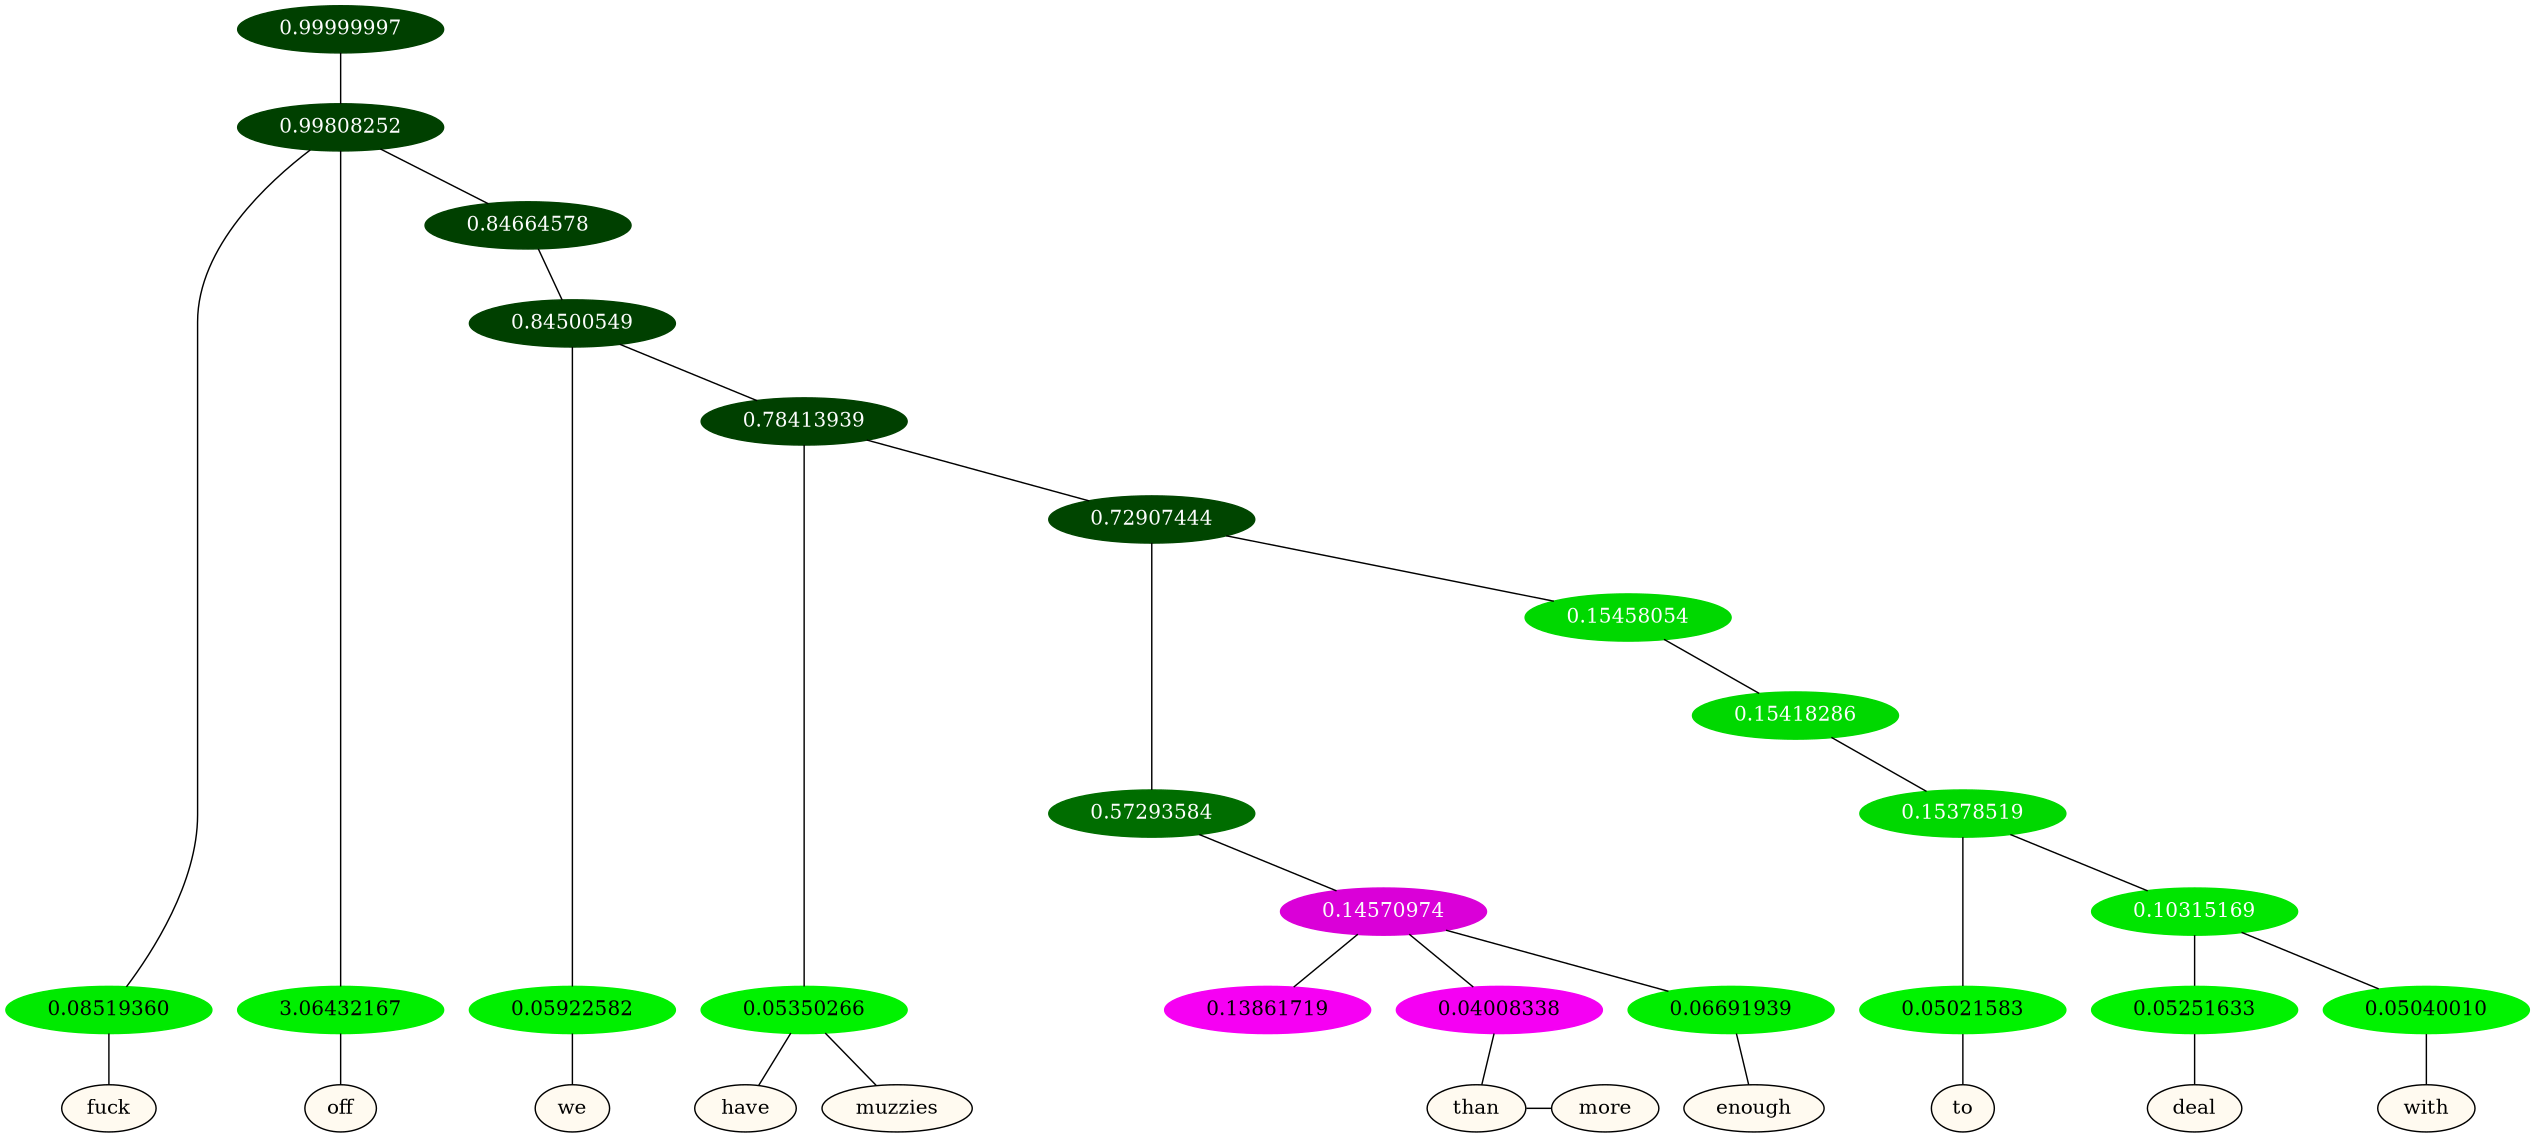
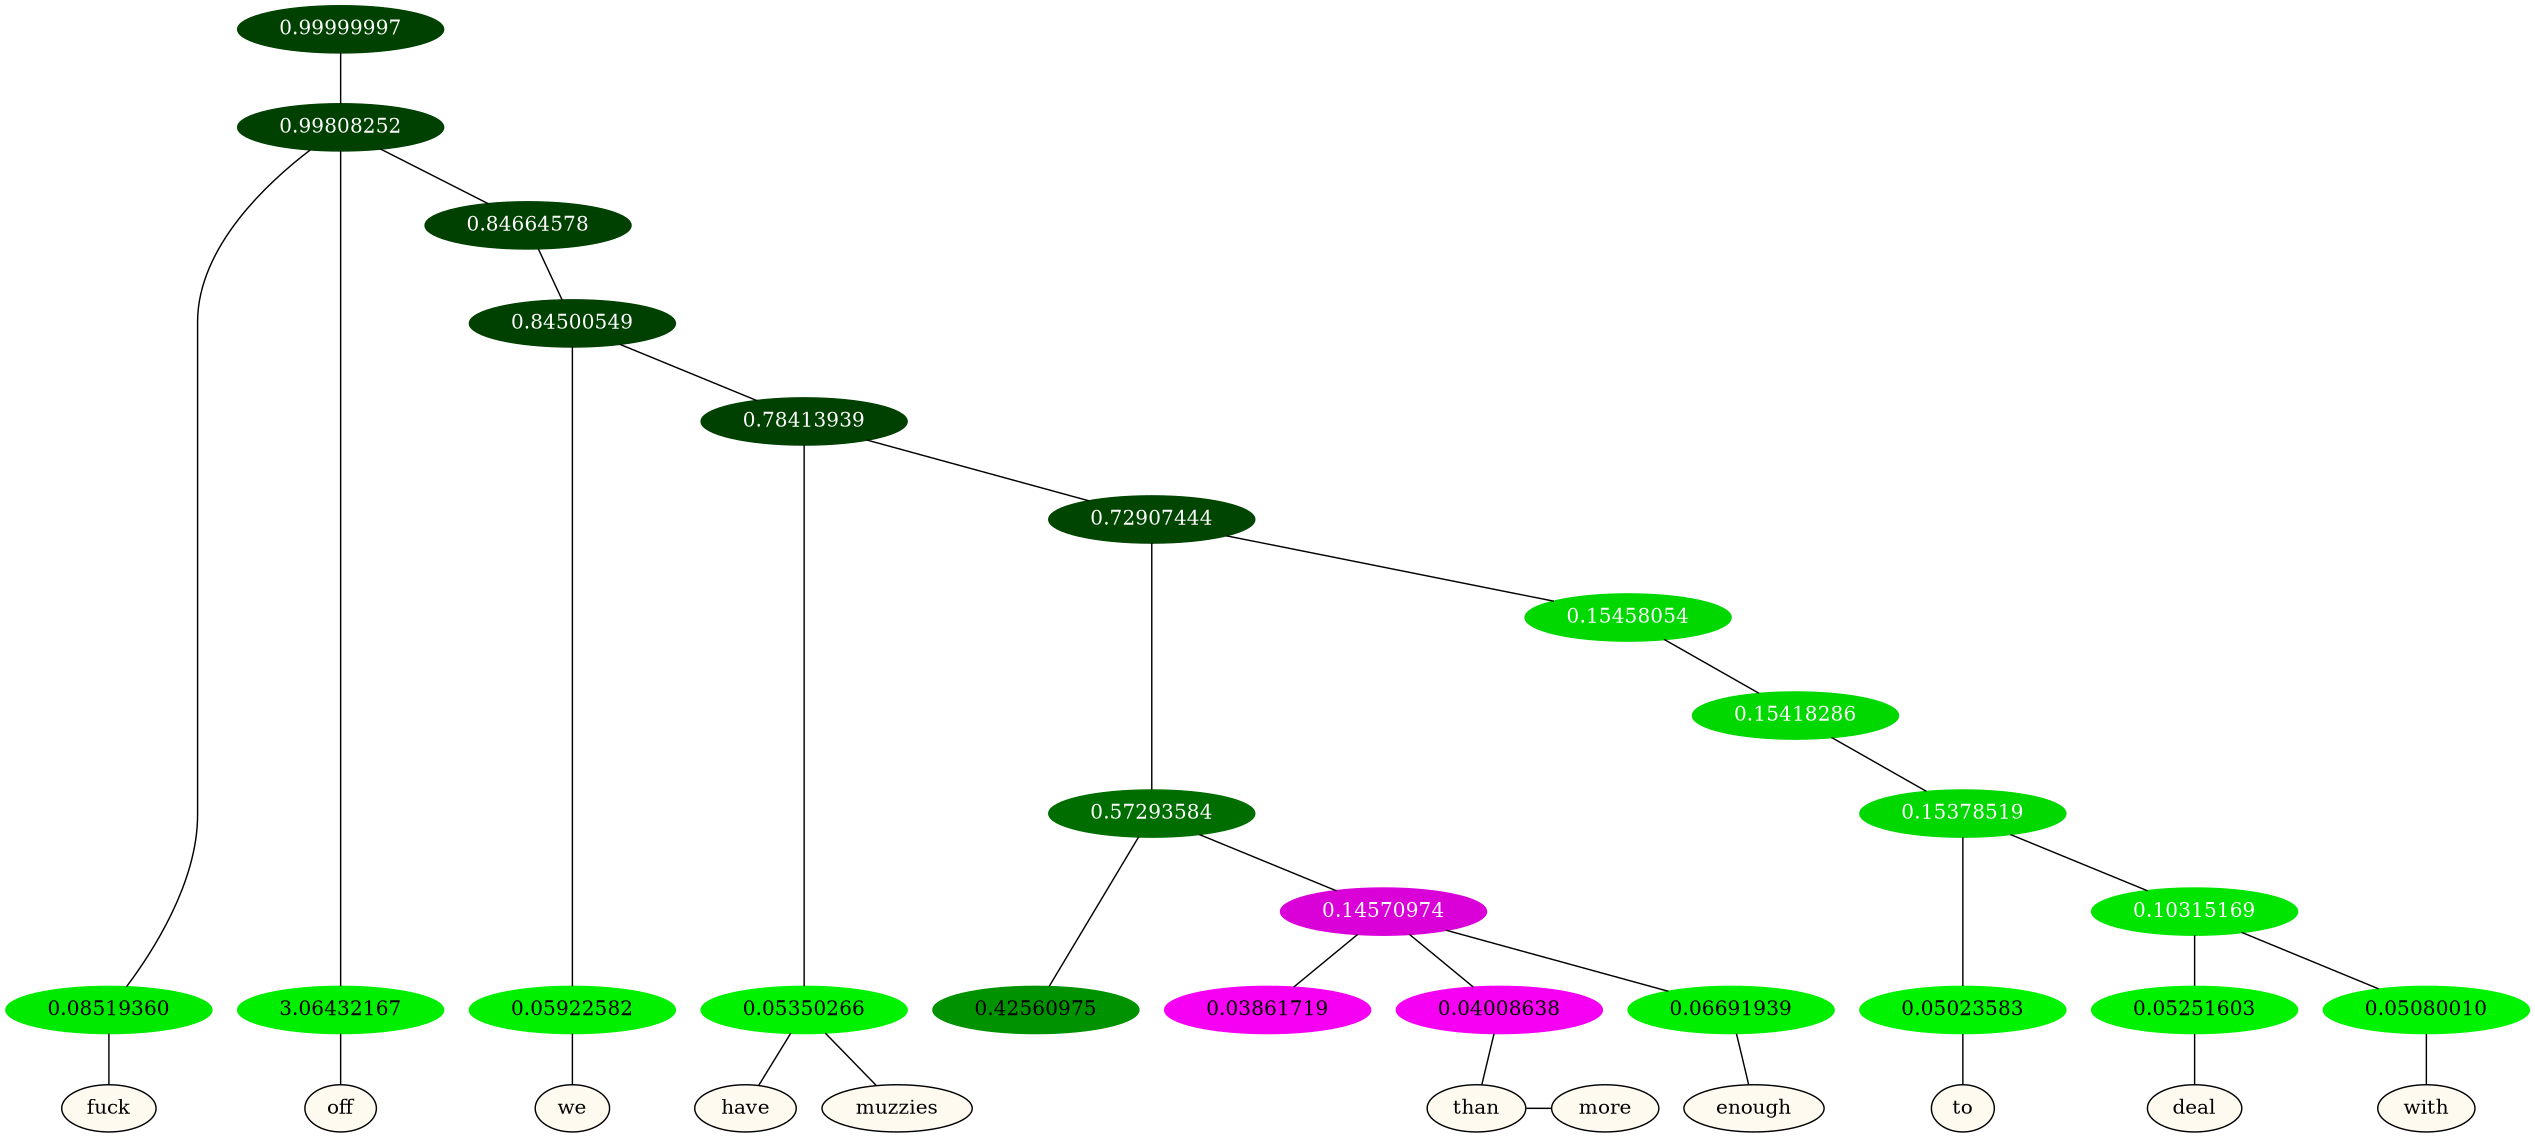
none -> (1036, 1010)
(1268, 1010) -> (1268, 1010)
(1499, 1010) -> (1499, 1010)
(1963, 1010) -> (1963, 1010)
(2195, 1010) -> (2195, 1010)
(2426, 1010) -> (2426, 1010)
